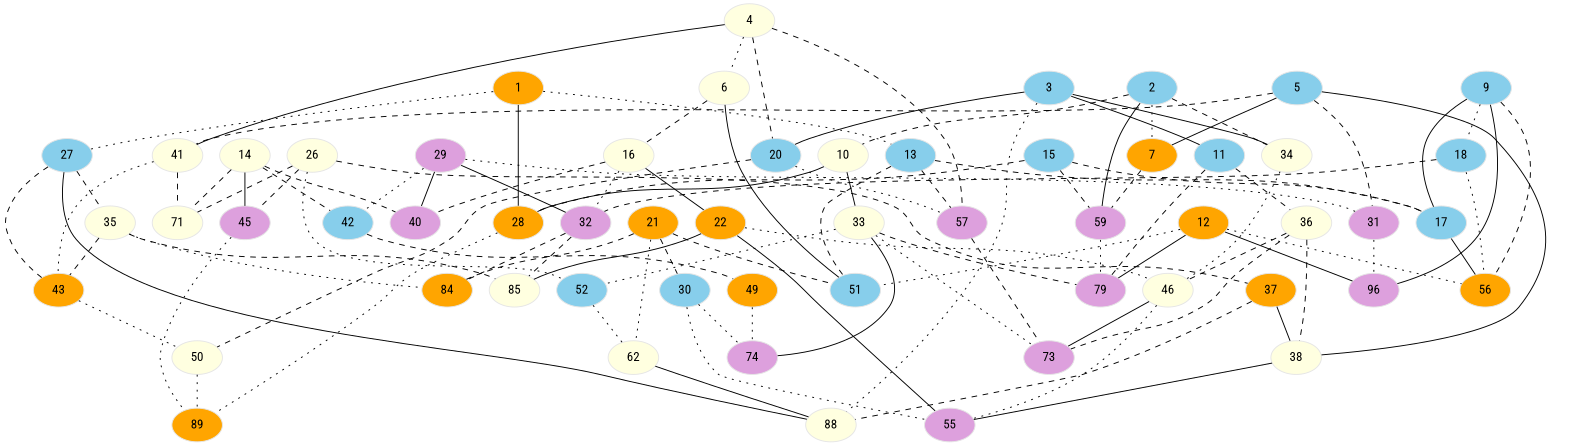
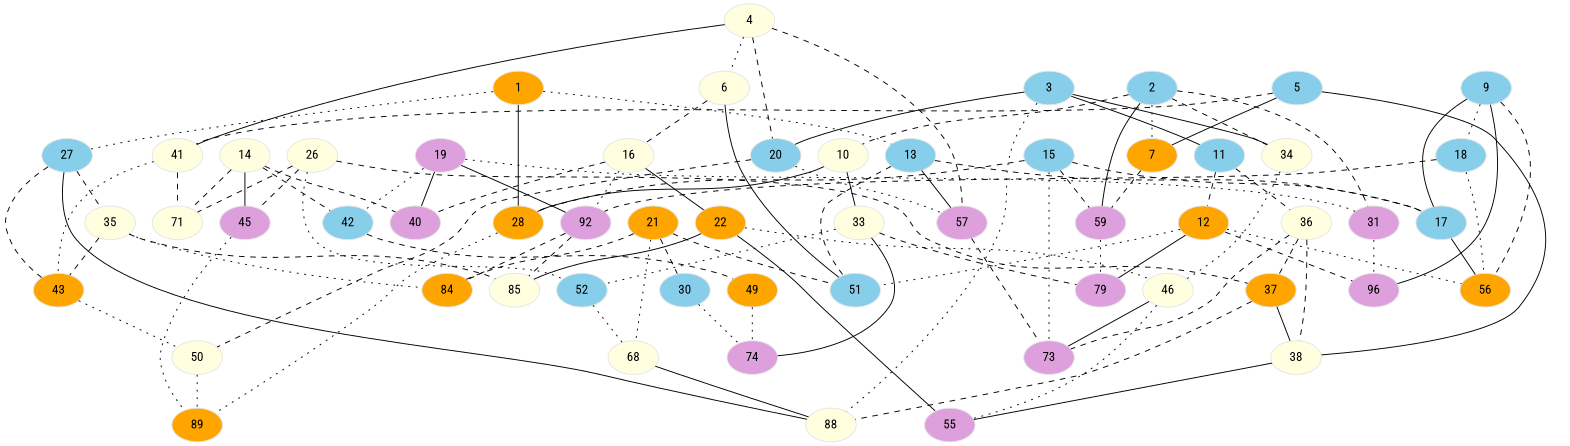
(1356, 146) -> (1291, 121)
(441, 155) -> (441, 155)
(936, 189) -> (936, 189)
(1157, 221) -> (1210, 195)
(586, 223) -> (586, 223)
(1237, 257) -> (1292, 251)
(1289, 257) -> (1282, 254)
(954, 290) -> (1049, 248)
(633, 358) -> (633, 358)
(785, 391) -> none
